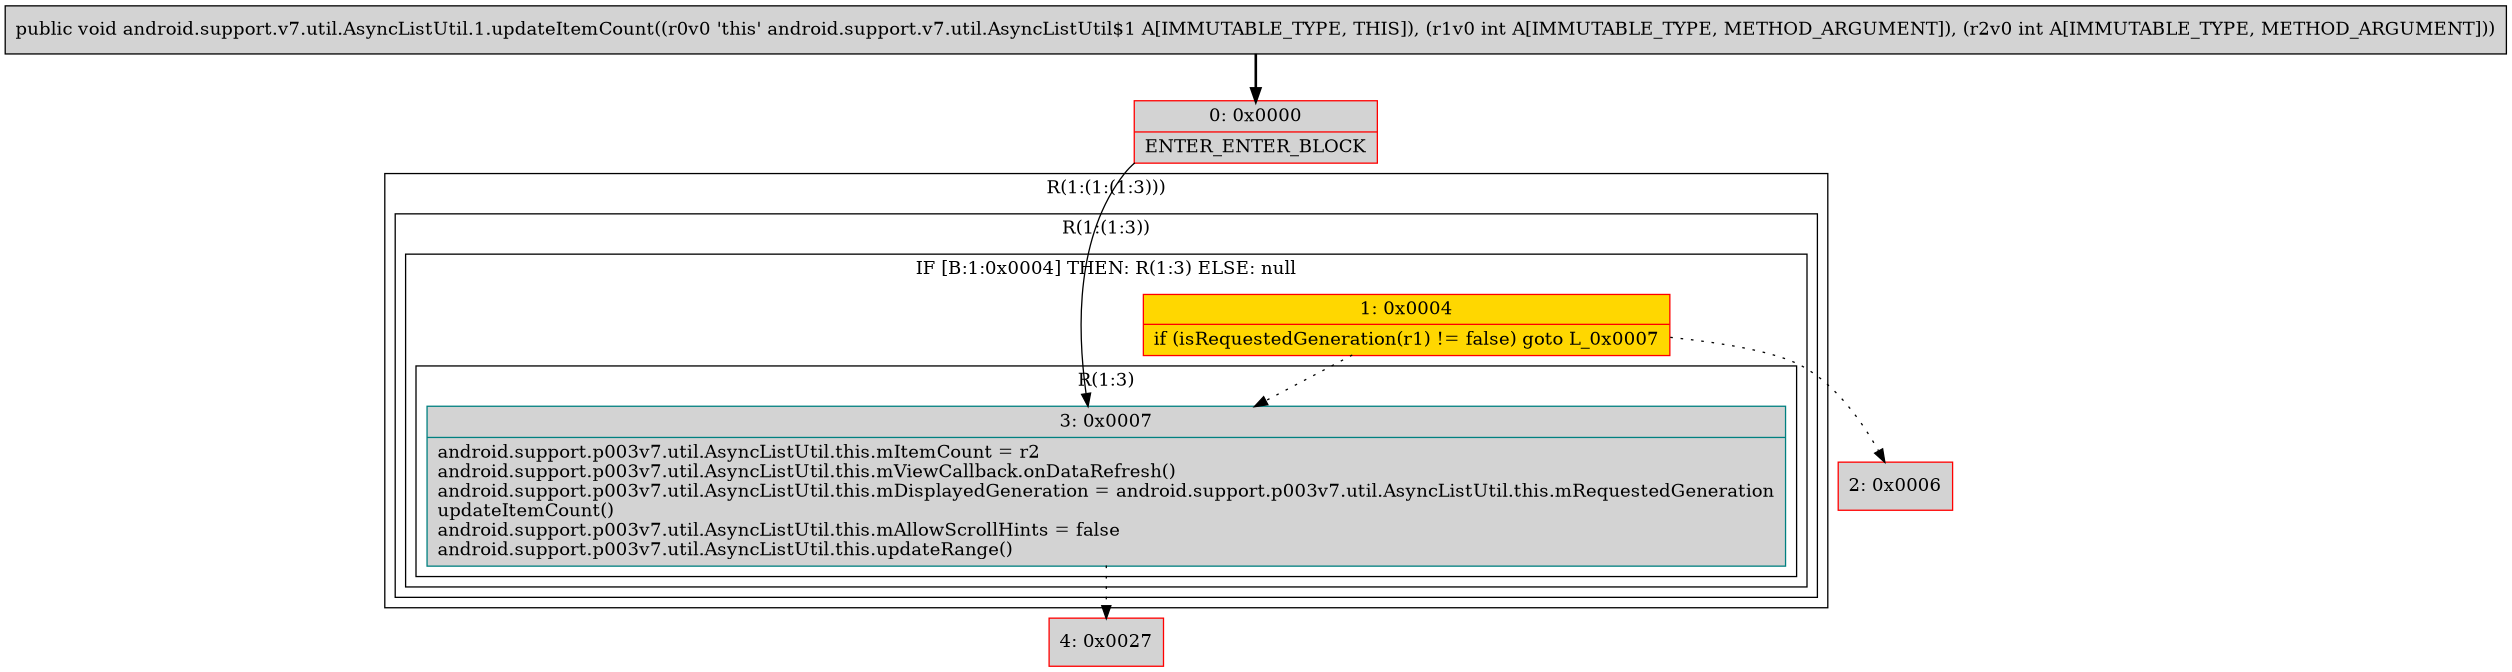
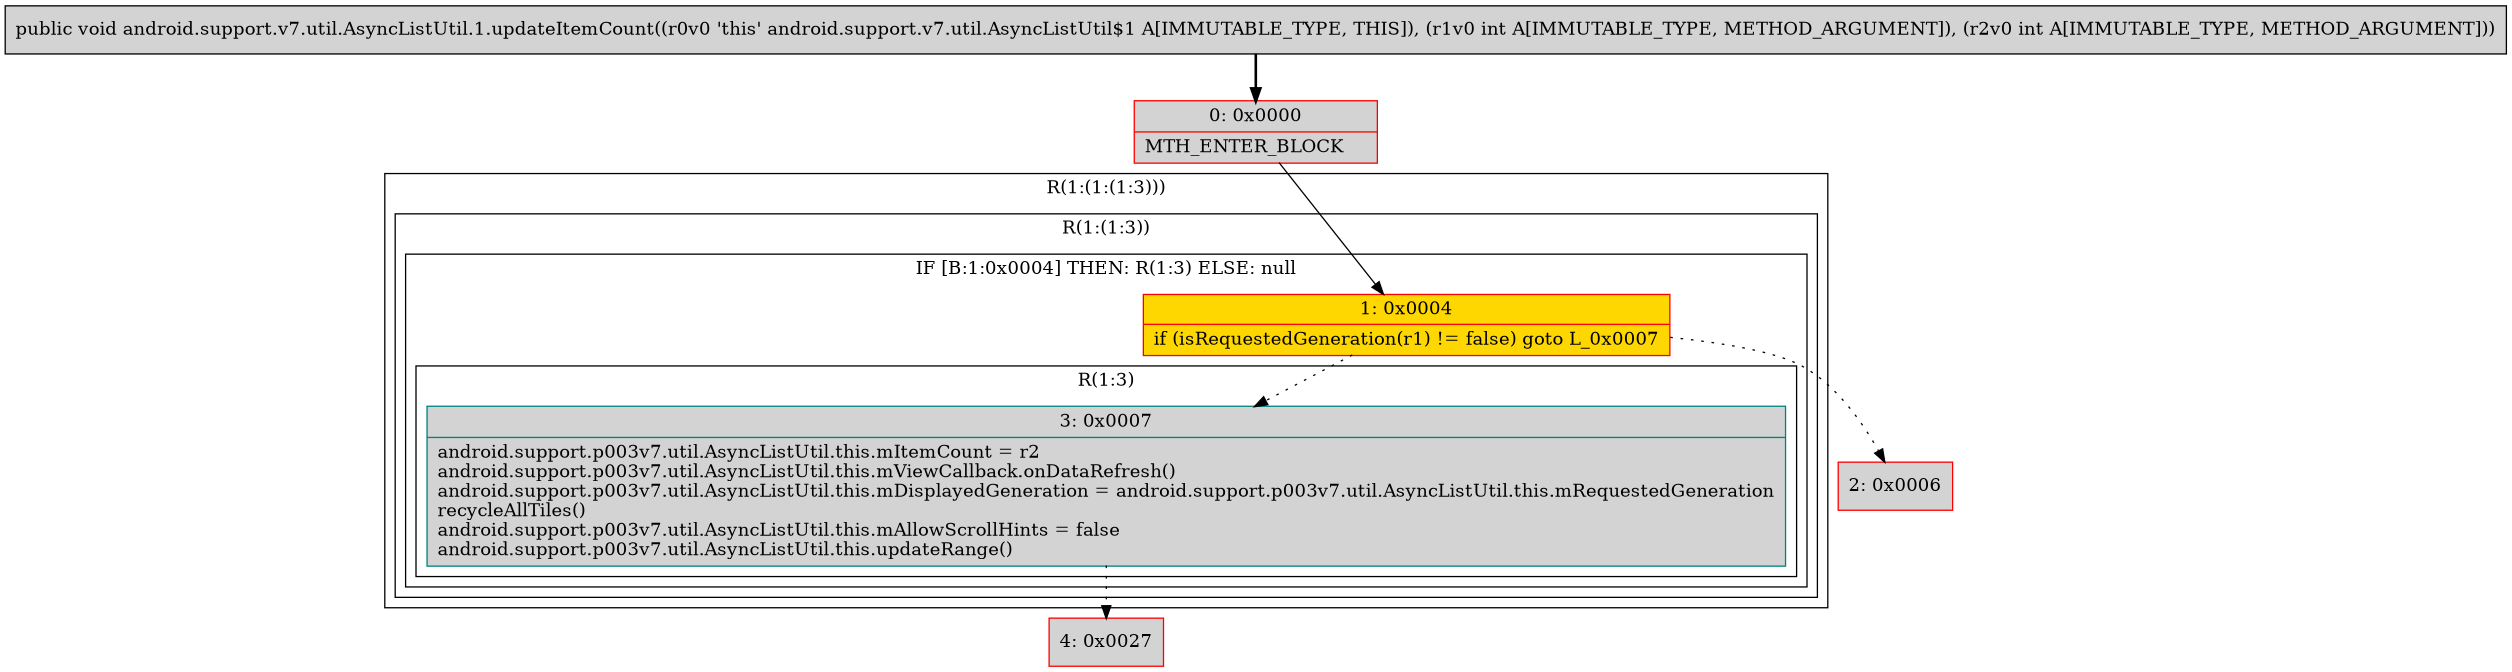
(1256, 147) -> (1245, 147)
(1085, 272) -> (1327, 224)
(526, 511) -> (512, 511)
